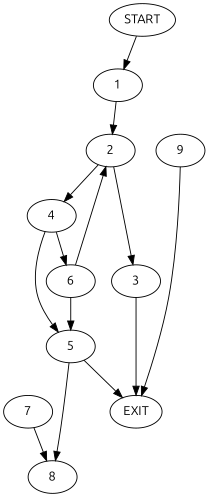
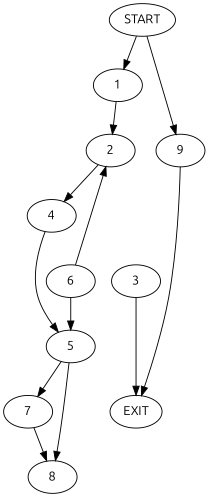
none -> (160, 81)
(122, 211) -> none
(60, 244) -> none
(100, 376) -> (52, 375)
